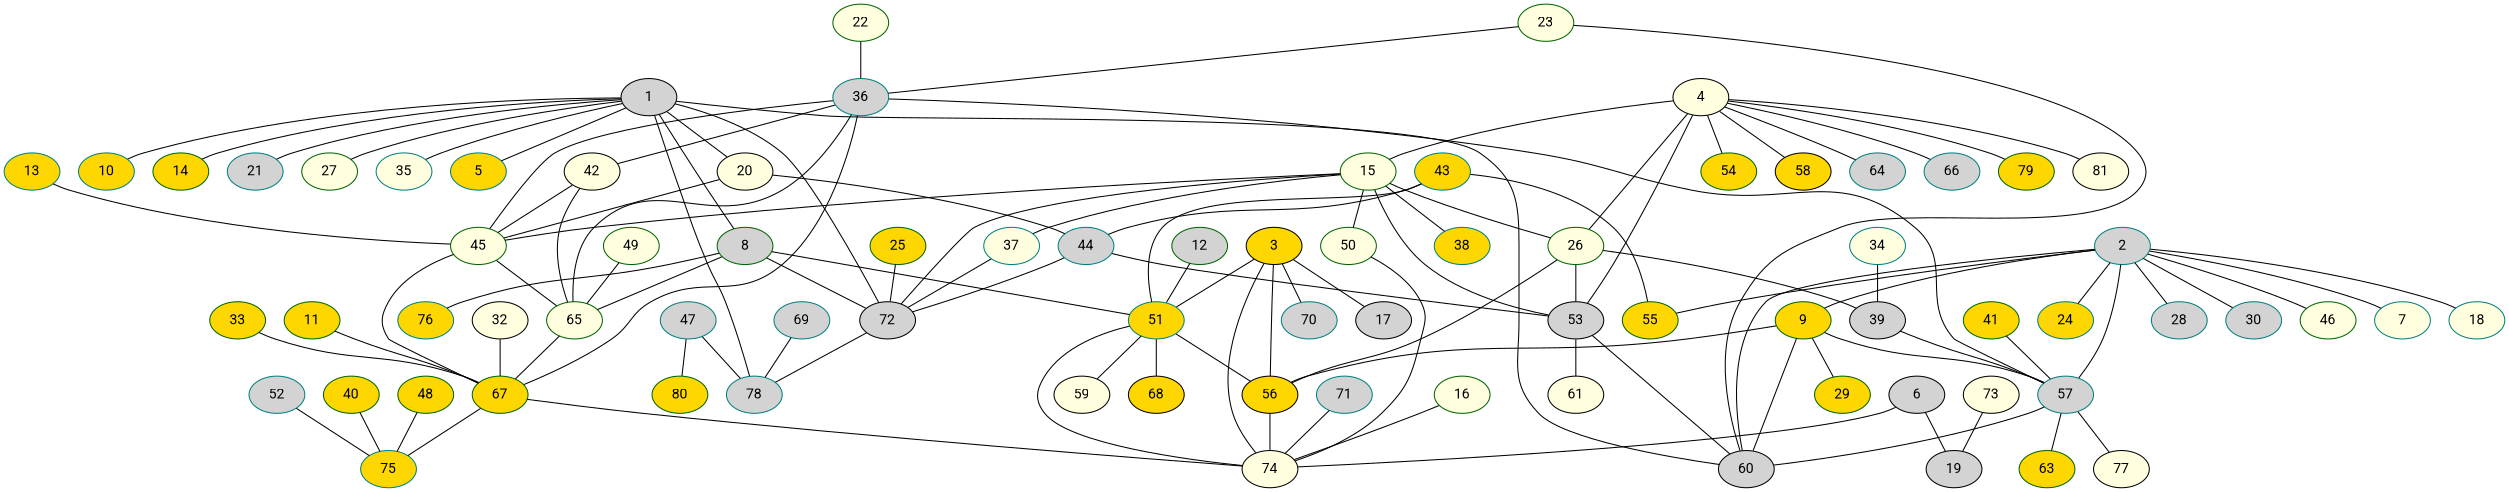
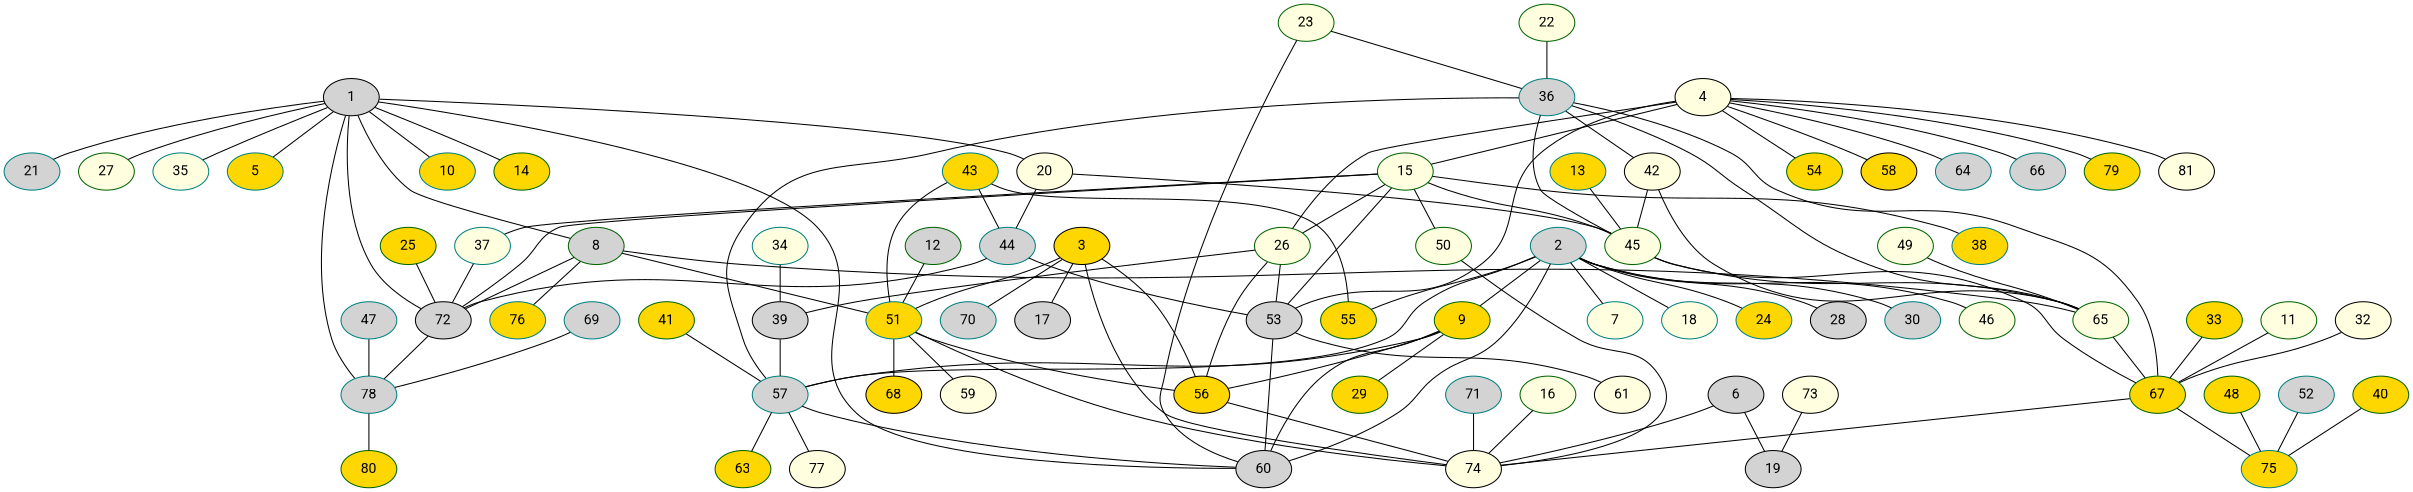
(312, 320) -> (2289, 320)
(2179, 320) -> (1838, 320)
(684, 358) -> (369, 432)
